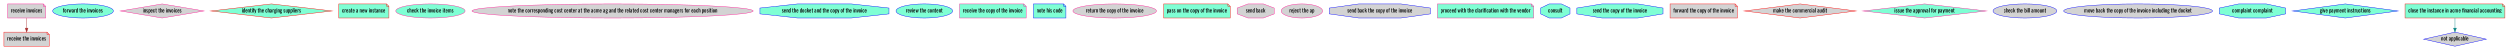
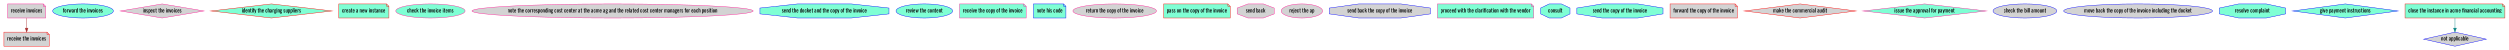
(2252, 11) -> (2252, 11)
